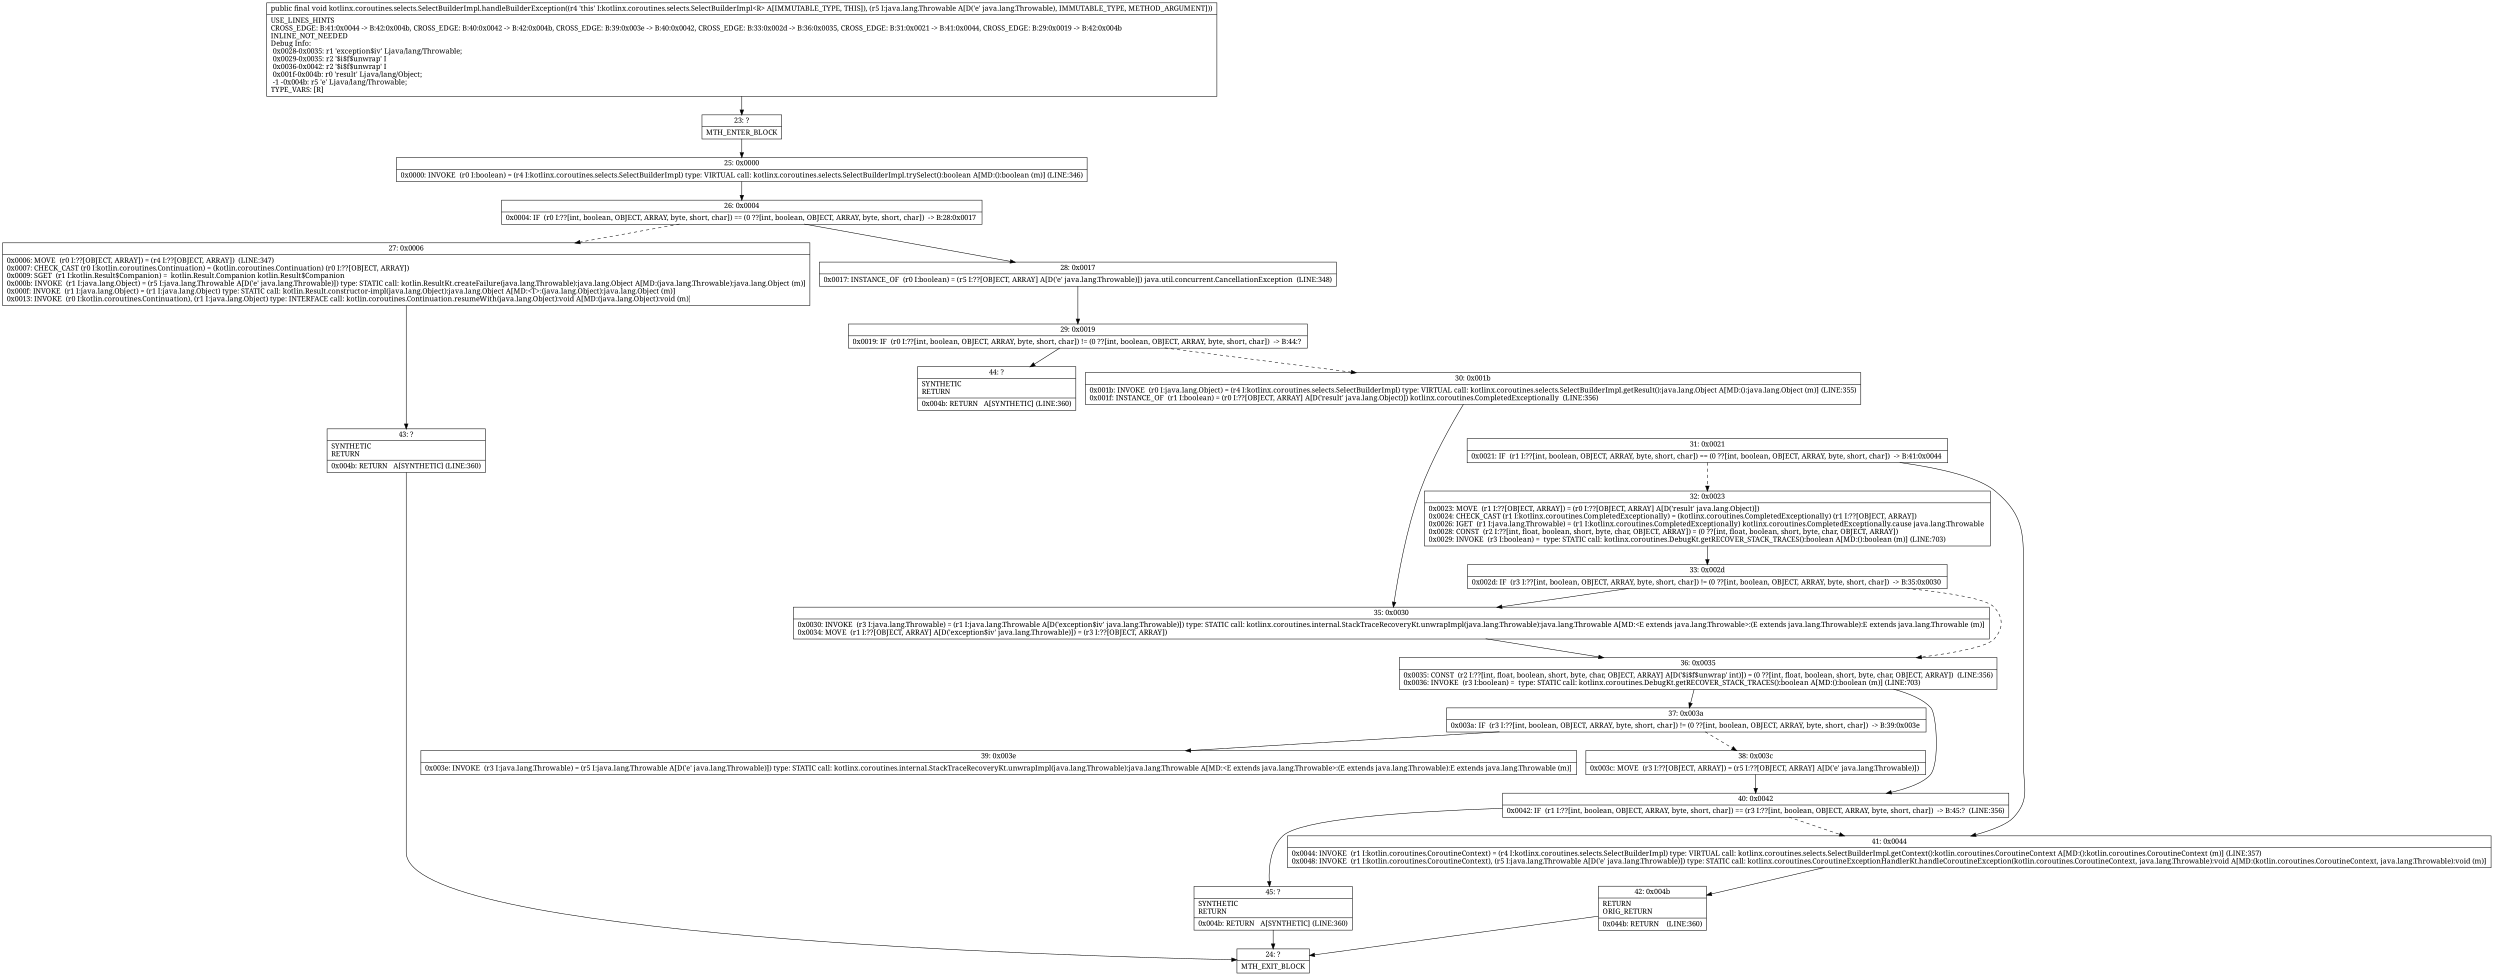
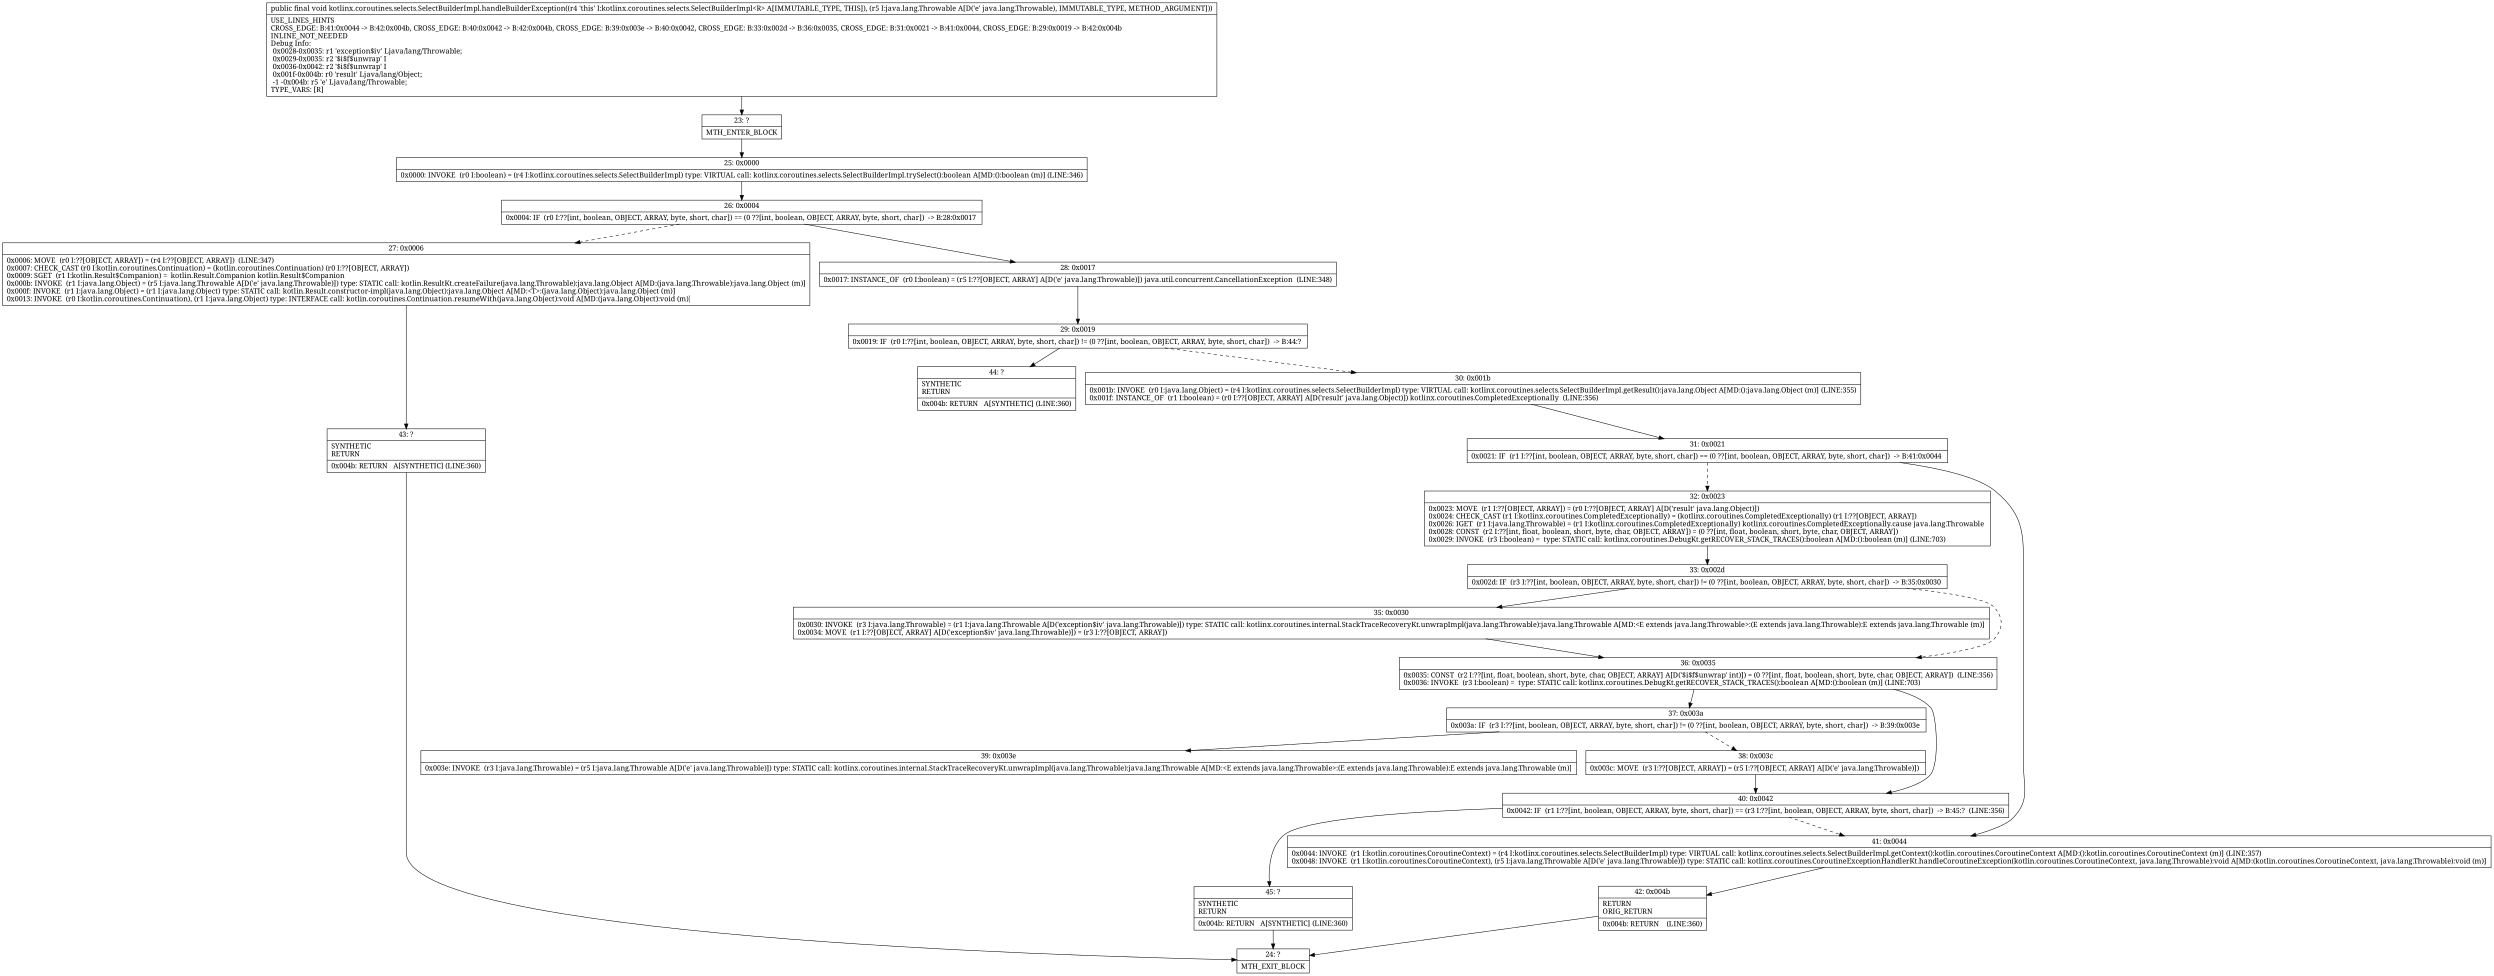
(1417, 499) -> (1595, 421)
(1652, 924) -> (1652, 924)
